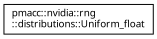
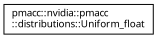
(79, 19) -> (79, 19)
